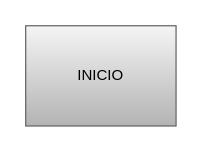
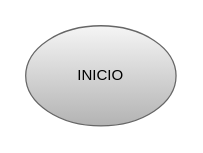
(101, 76) -> (101, 76)
